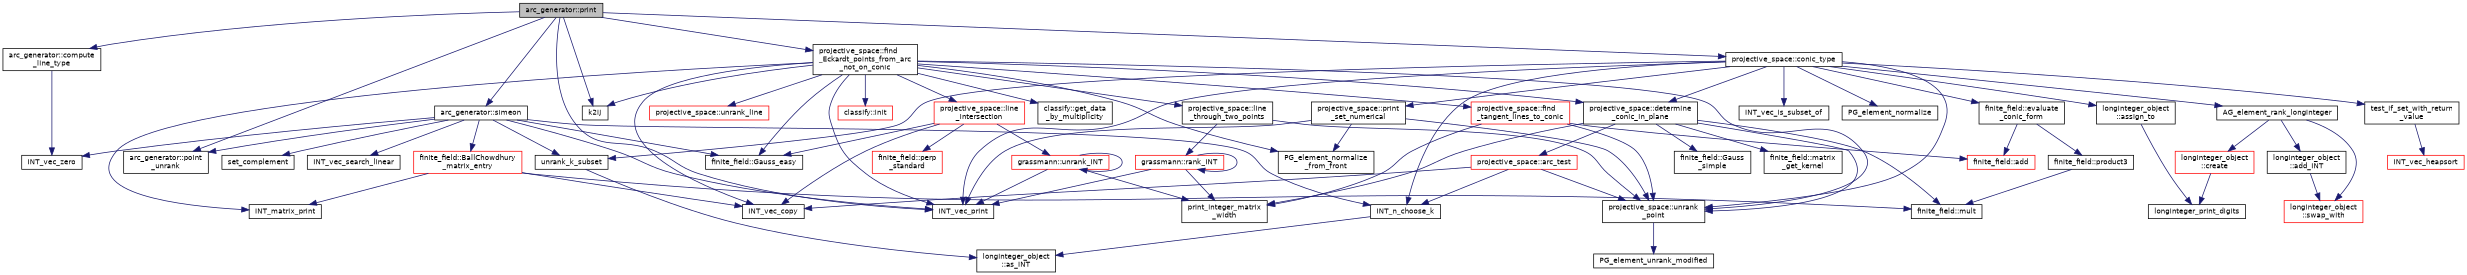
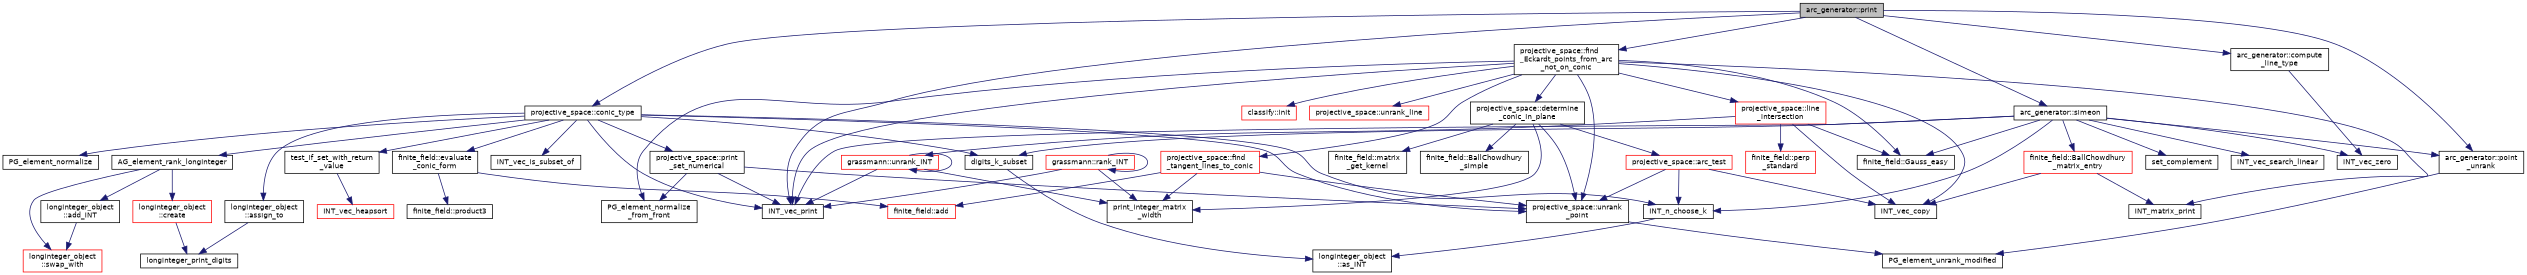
(1721, 83) -> none
(595, 113) -> none
(1075, 113) -> none
(1227, 113) -> none
(572, 162) -> (999, 162)
(1713, 162) -> (1474, 162)
(1947, 212) -> none
none -> (2223, 220)
